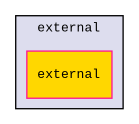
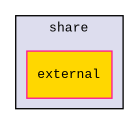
(69, 28) -> (69, 28)
